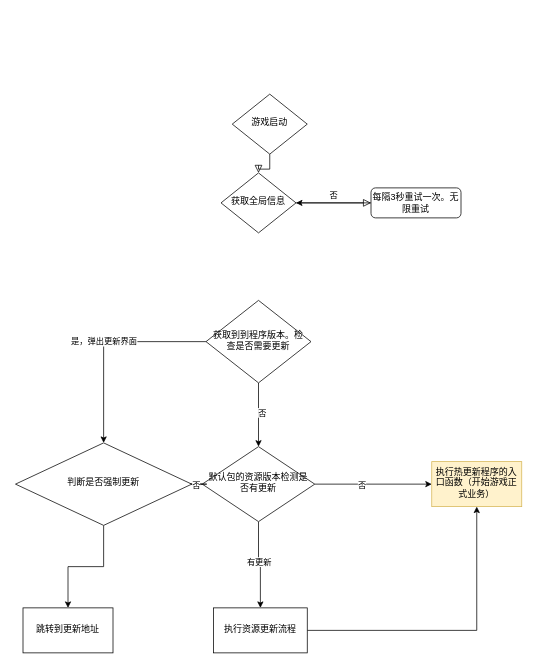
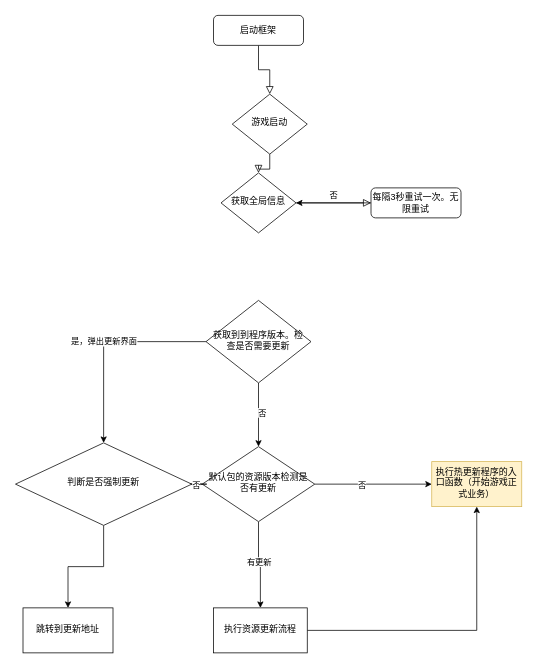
none -> (258, 30)
none -> (259, 70)
